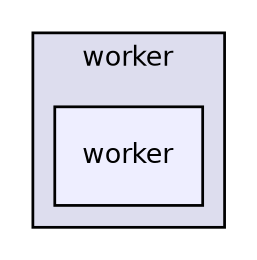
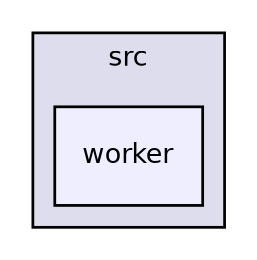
(129, 59) -> (129, 59)
